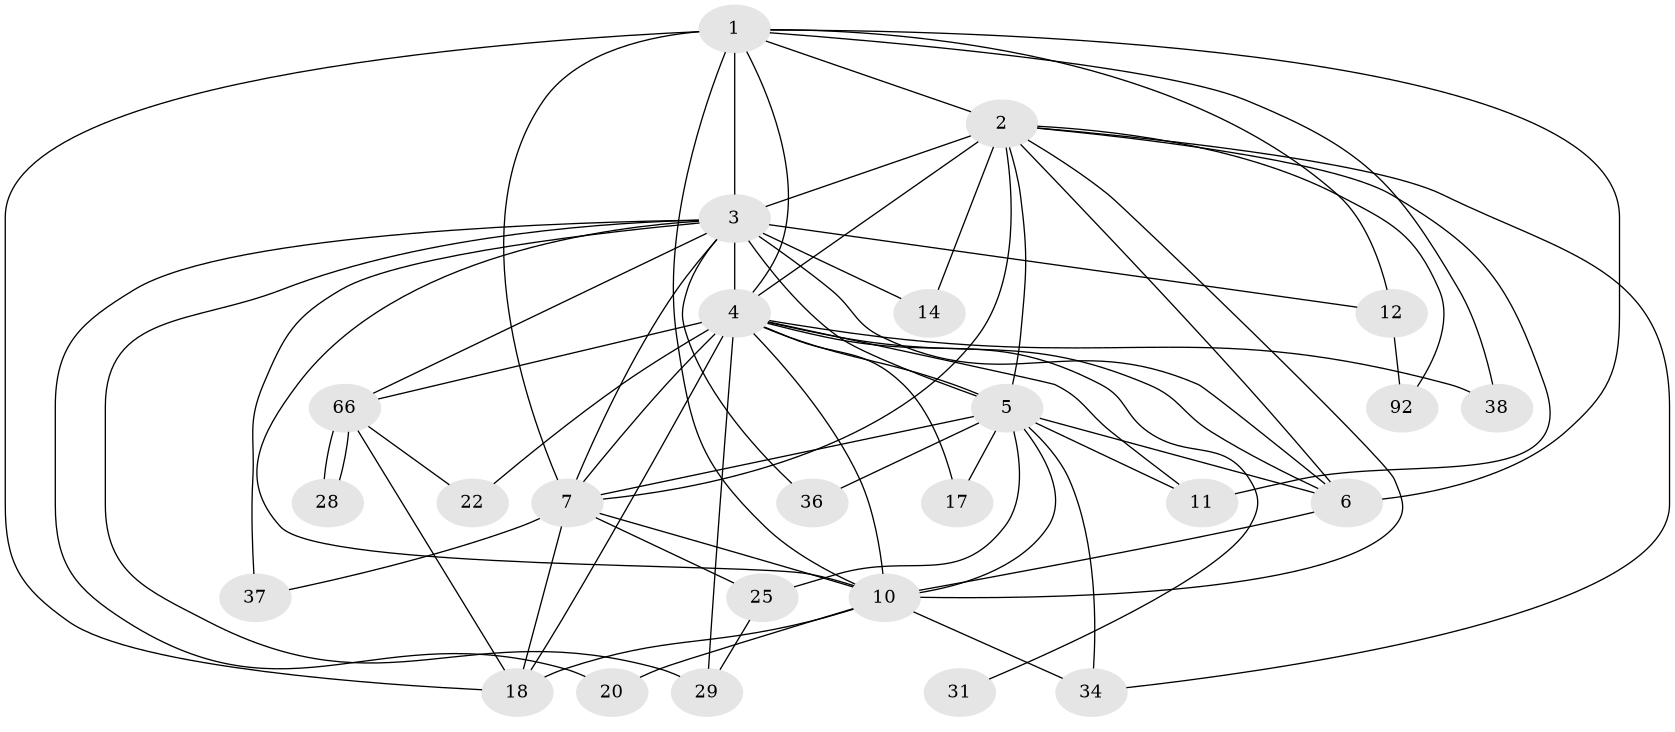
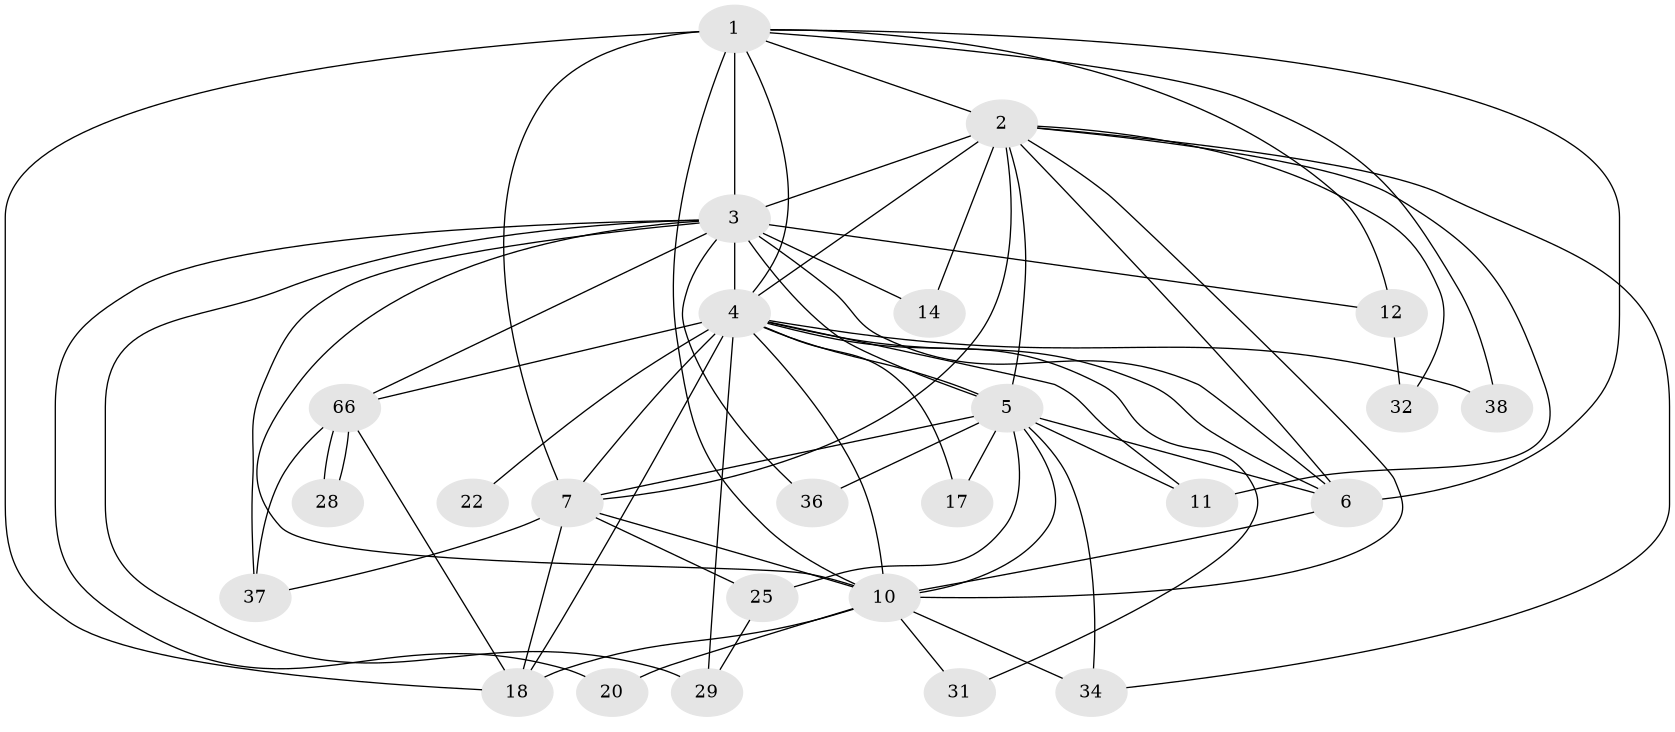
(637, 354) -> none
(1402, 408) -> (1402, 408)
(409, 456) -> (274, 493)
none -> (922, 645)
